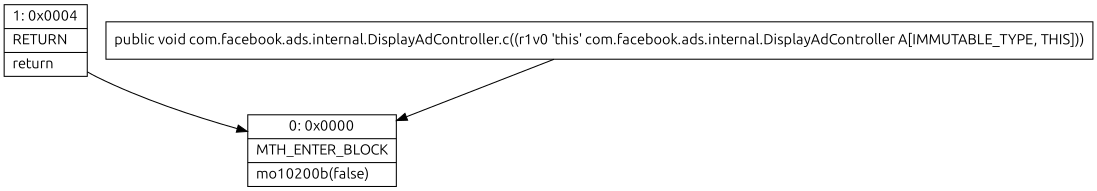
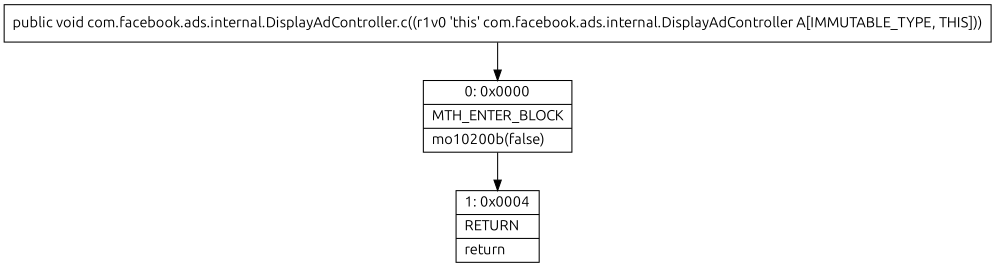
(161, 104) -> (498, 166)
